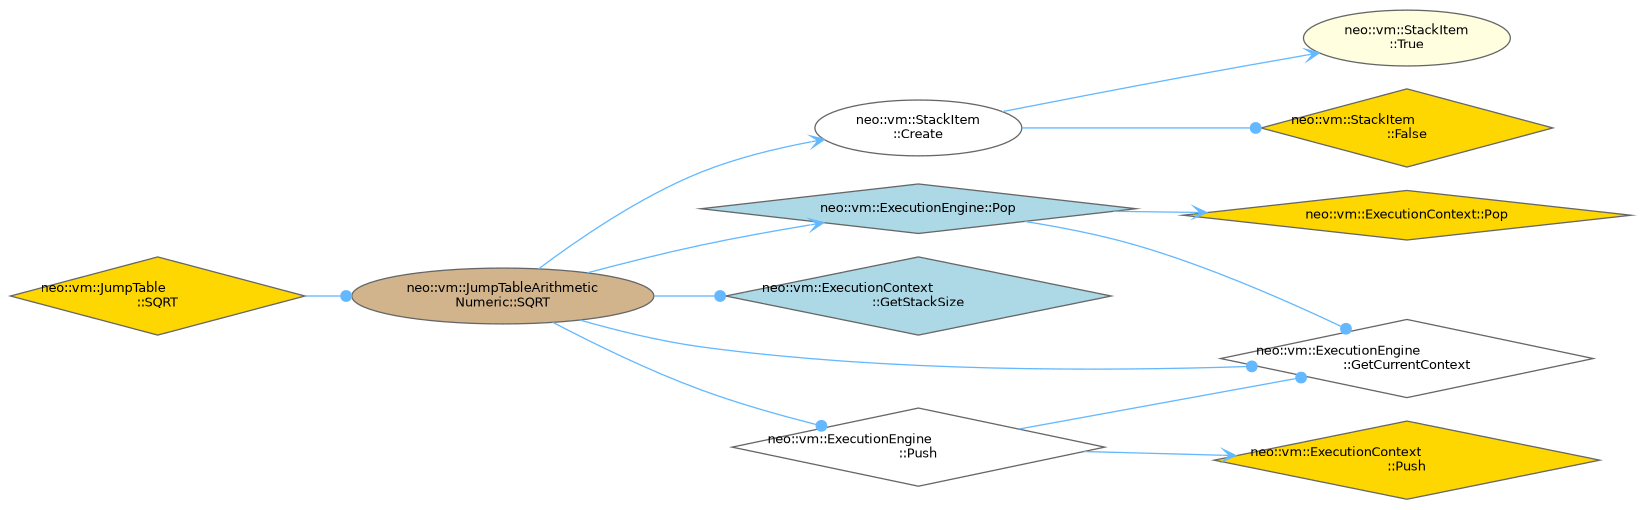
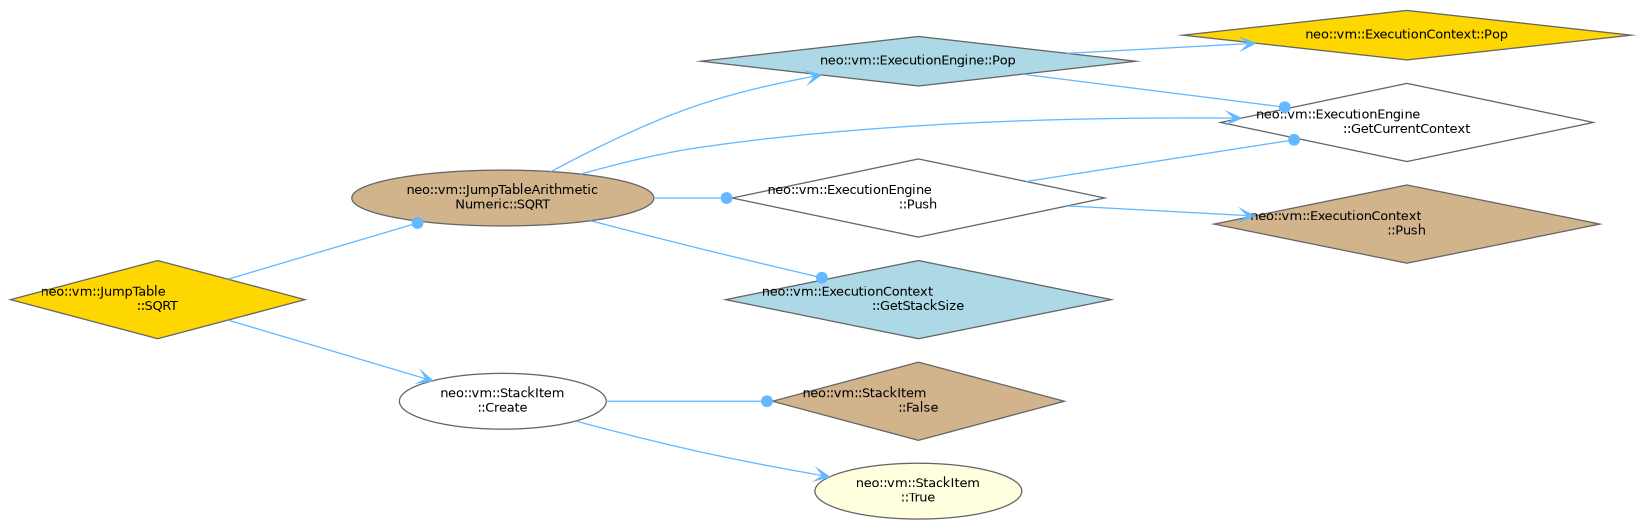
(1407, 128) -> (918, 401)
(667, 188) -> (324, 349)
(911, 365) -> (902, 127)
(1407, 460) -> (1407, 224)
